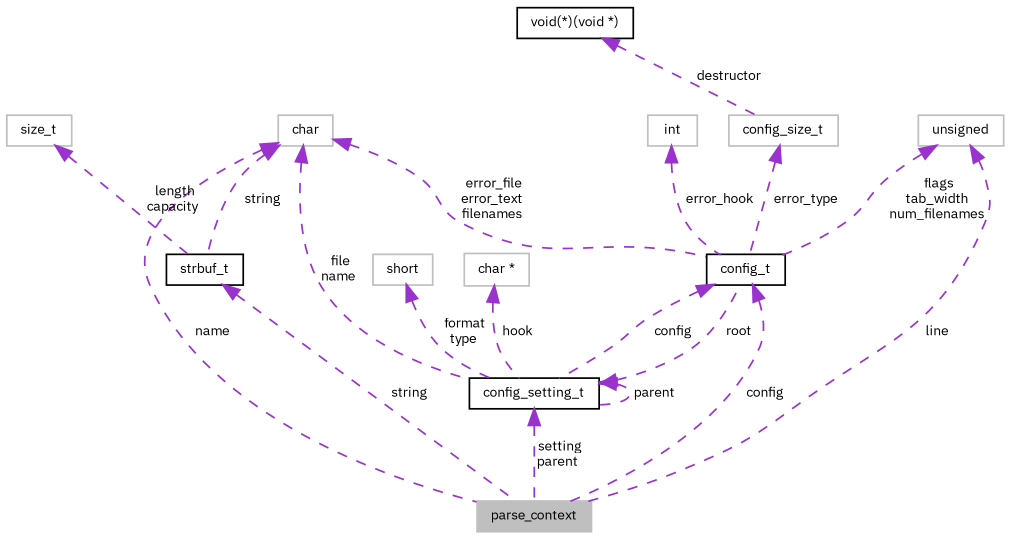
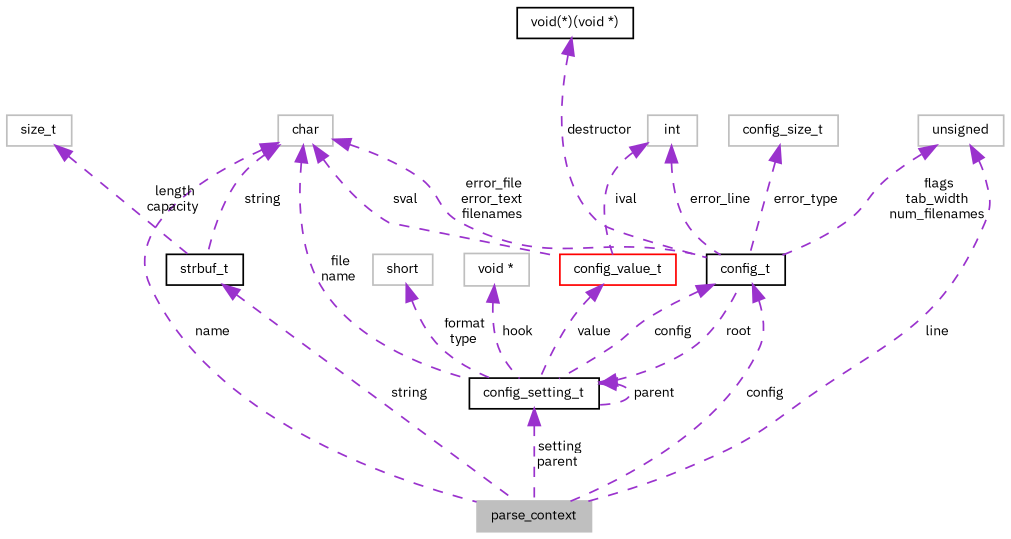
(687, 81) -> (579, 197)
(719, 200) -> (719, 200)
(497, 270) -> (497, 270)
none -> (618, 270)
